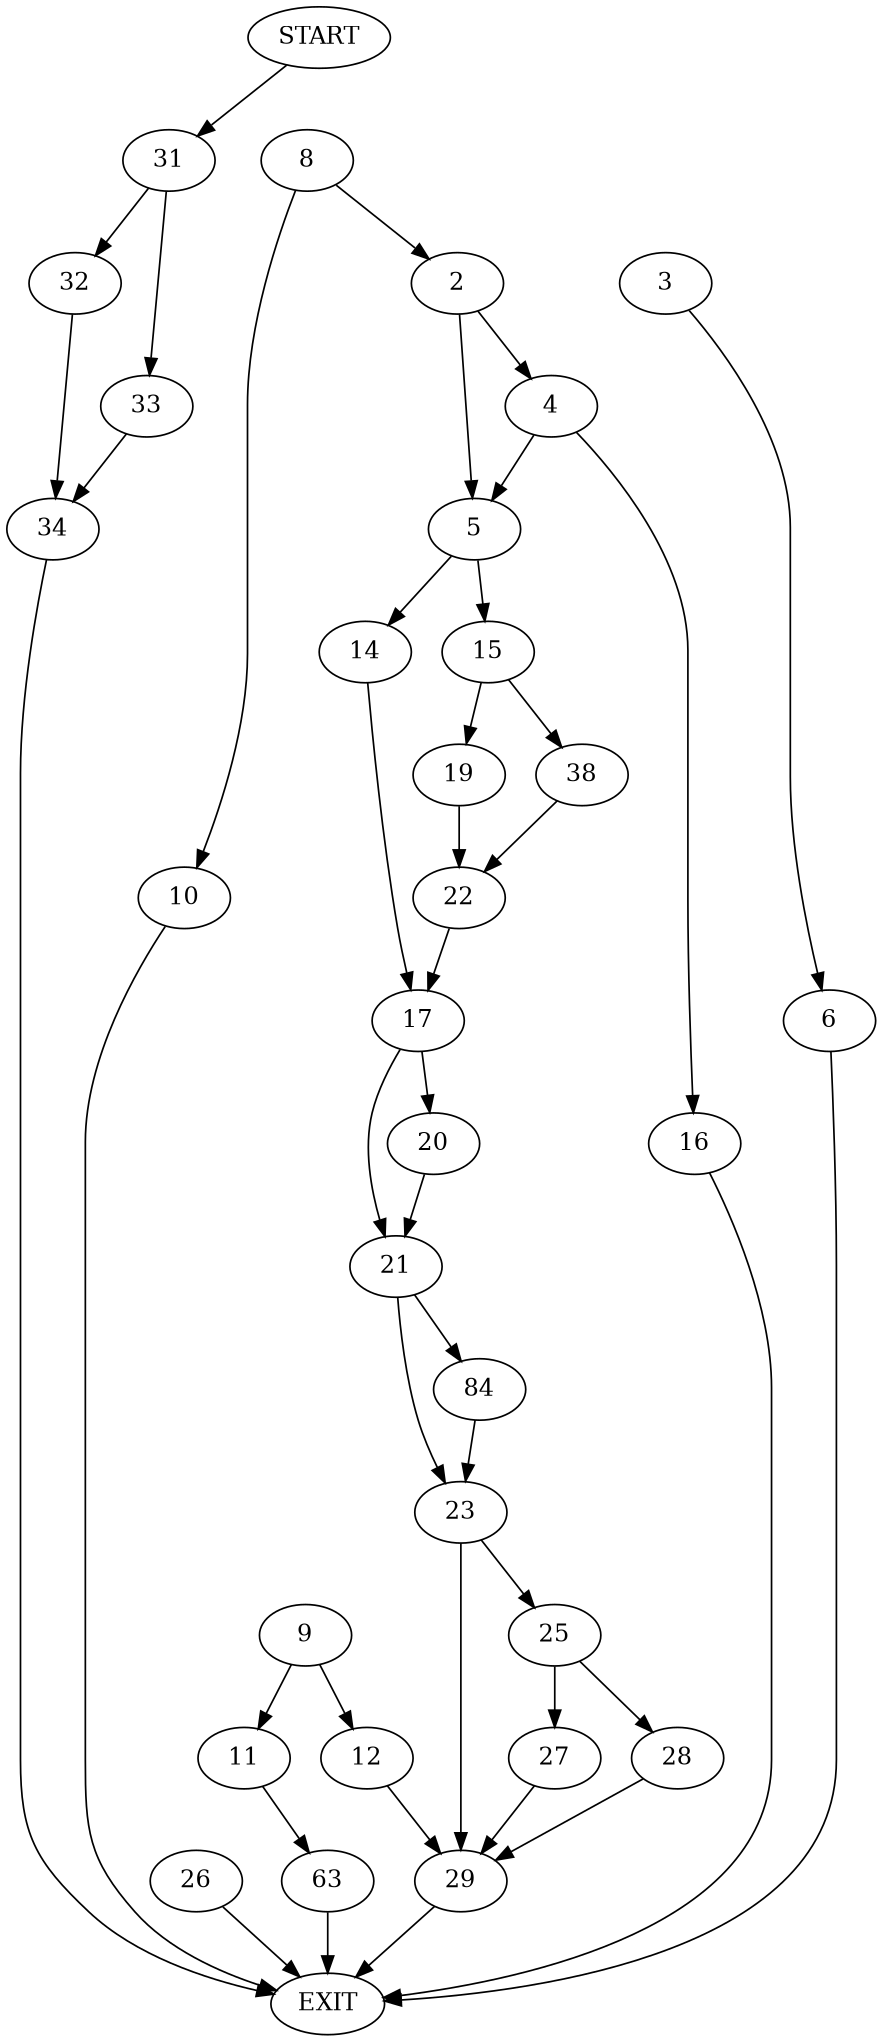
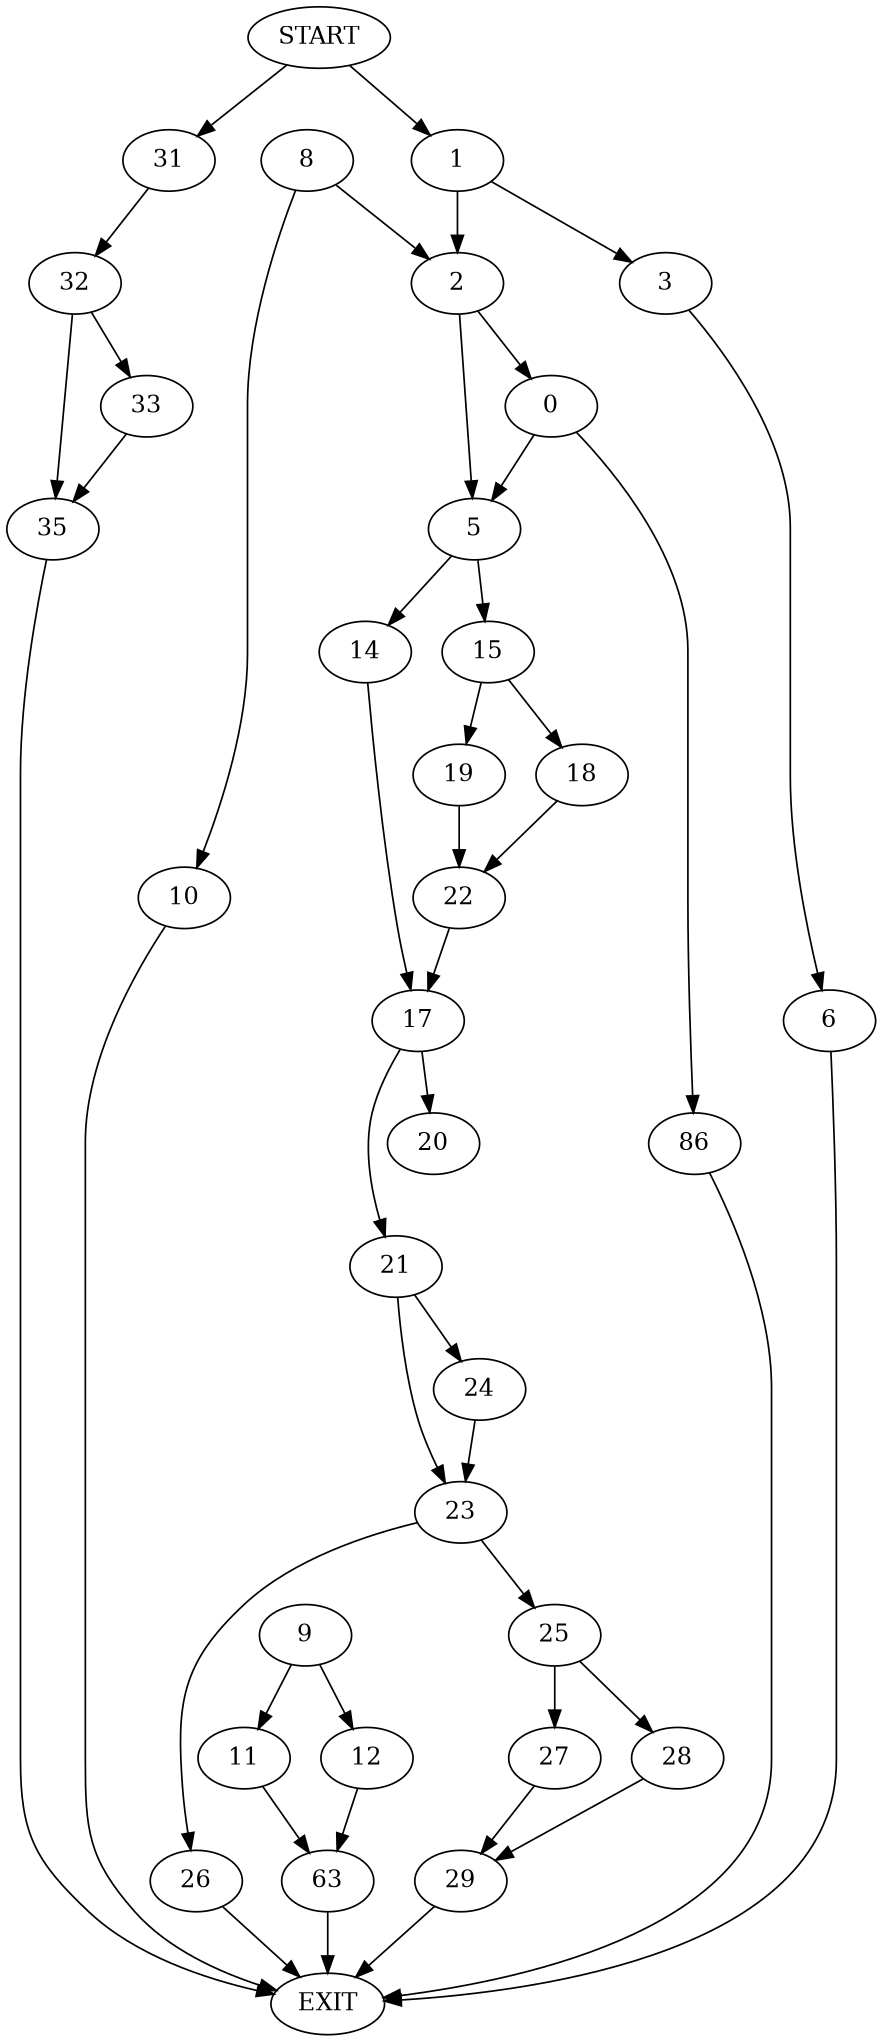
none -> (457, 160)
(159, 275) -> (106, 337)
(551, 406) -> (551, 406)
(53, 529) -> (53, 529)
(582, 775) -> (582, 775)
(695, 1144) -> (695, 1144)
(417, 1197) -> none
(480, 1389) -> (480, 1389)
(461, 1688) -> (225, 1624)
(409, 1813) -> (350, 1812)
